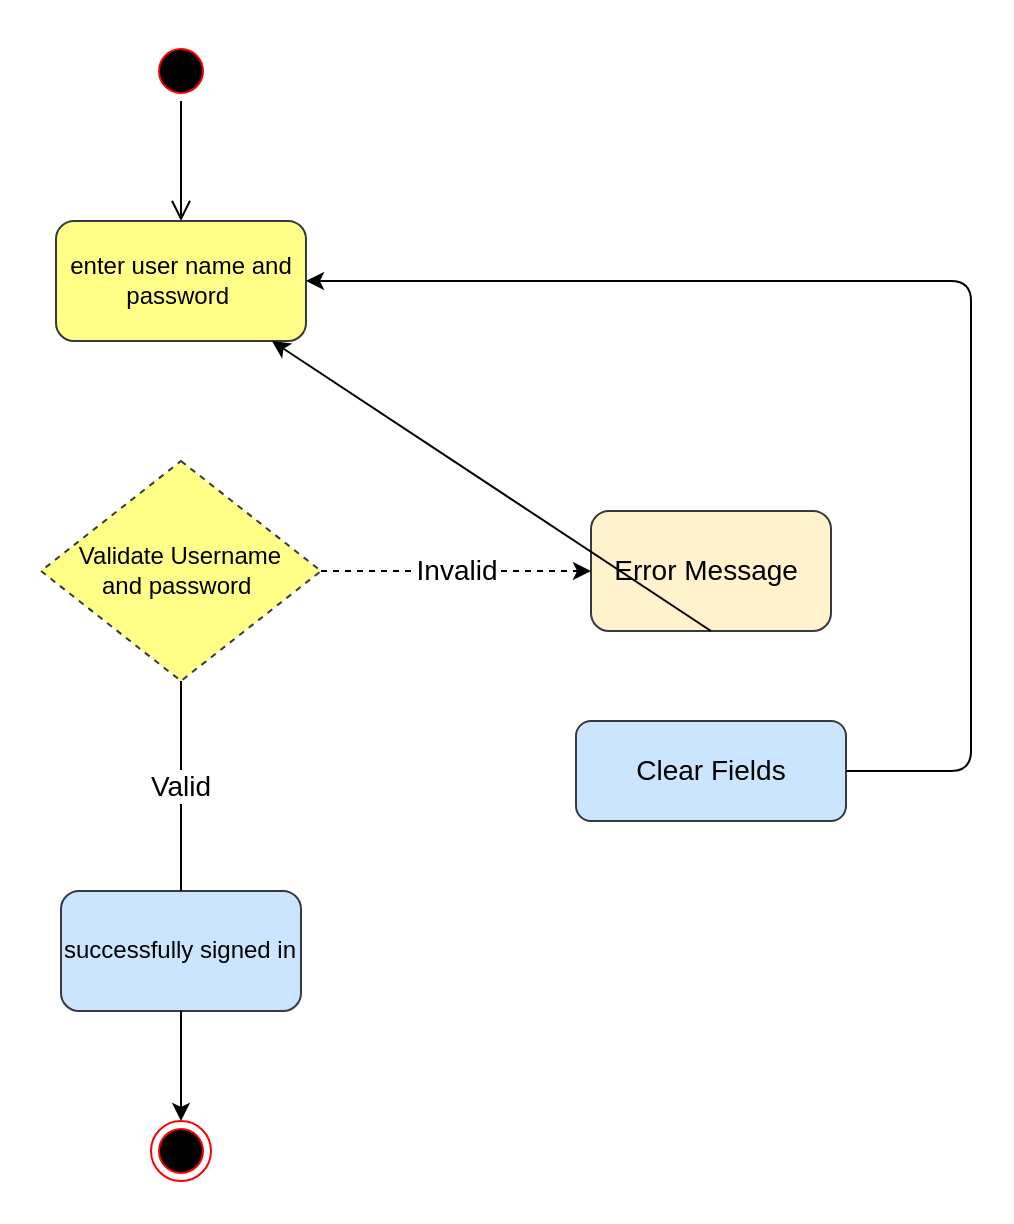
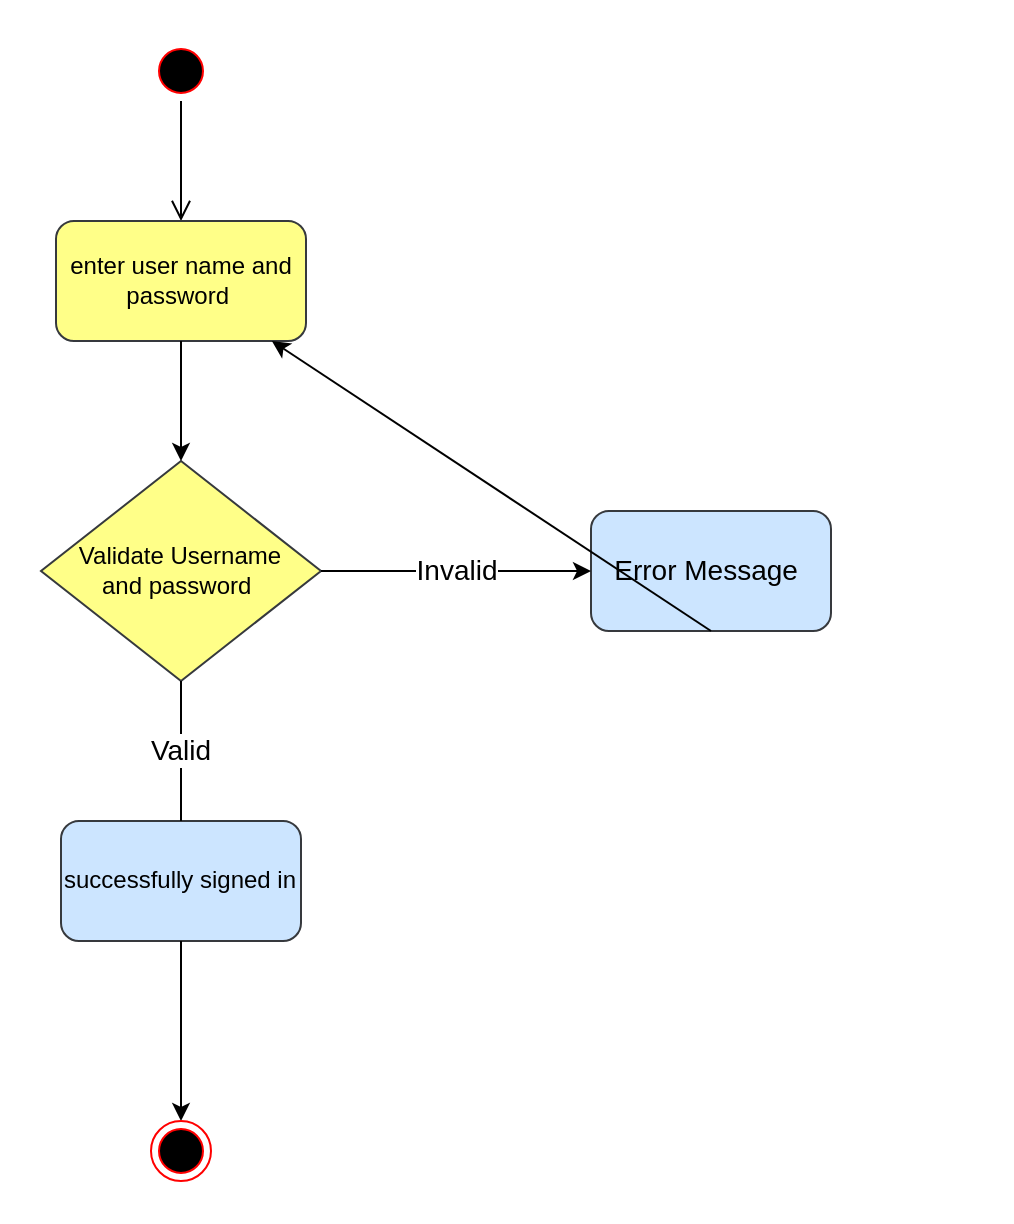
(939, 281) -> none
none -> (181, 394)
(181, 571) -> (181, 571)
(369, 571) -> (369, 571)
(711, 571) -> (711, 571)
(711, 771) -> none
(181, 951) -> (181, 881)
